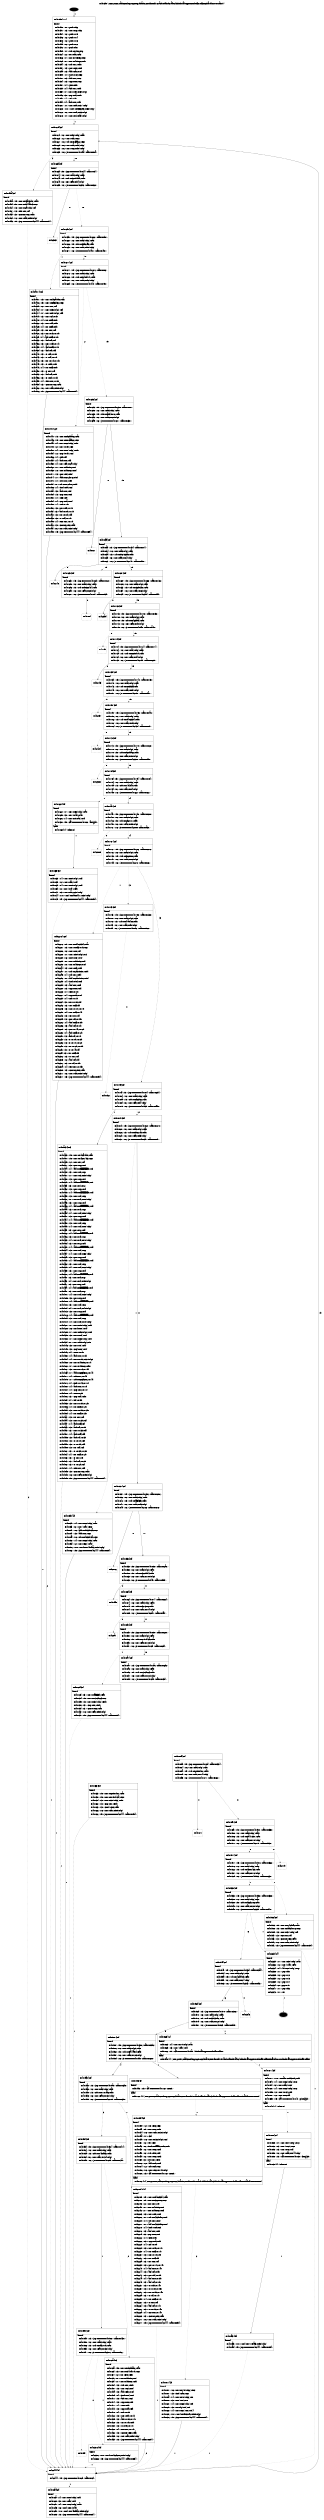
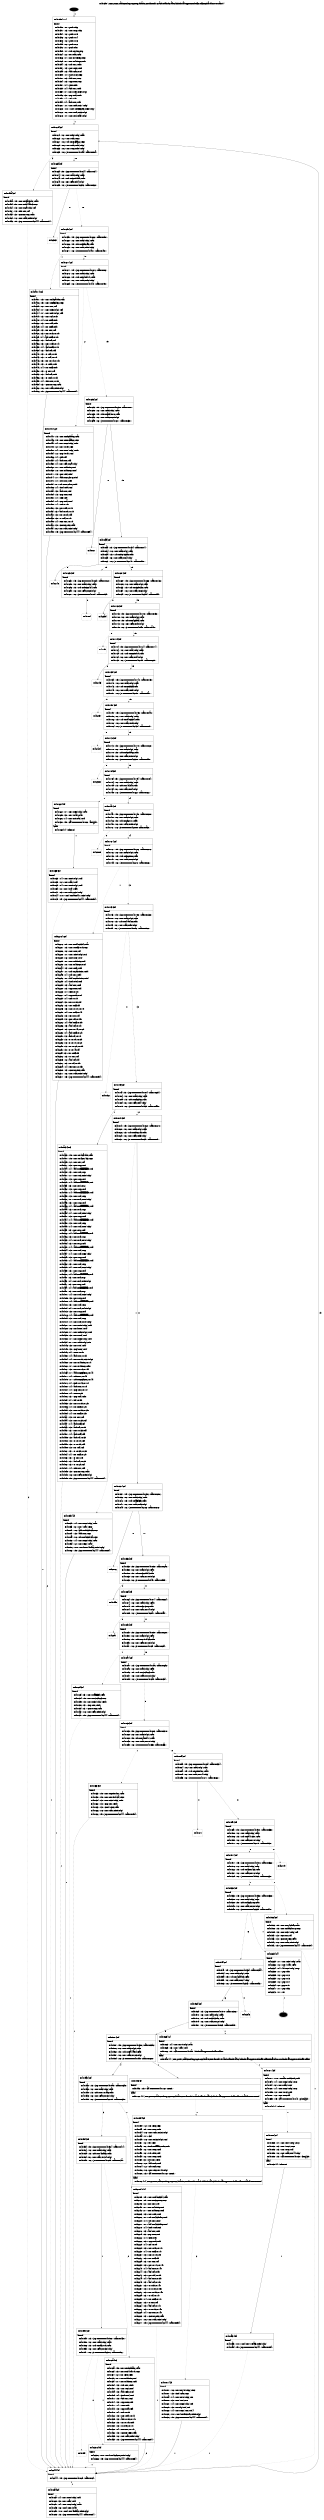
(159, 973) -> (133, 1006)
none -> (144, 1734)
(69, 2484) -> (71, 2485)
